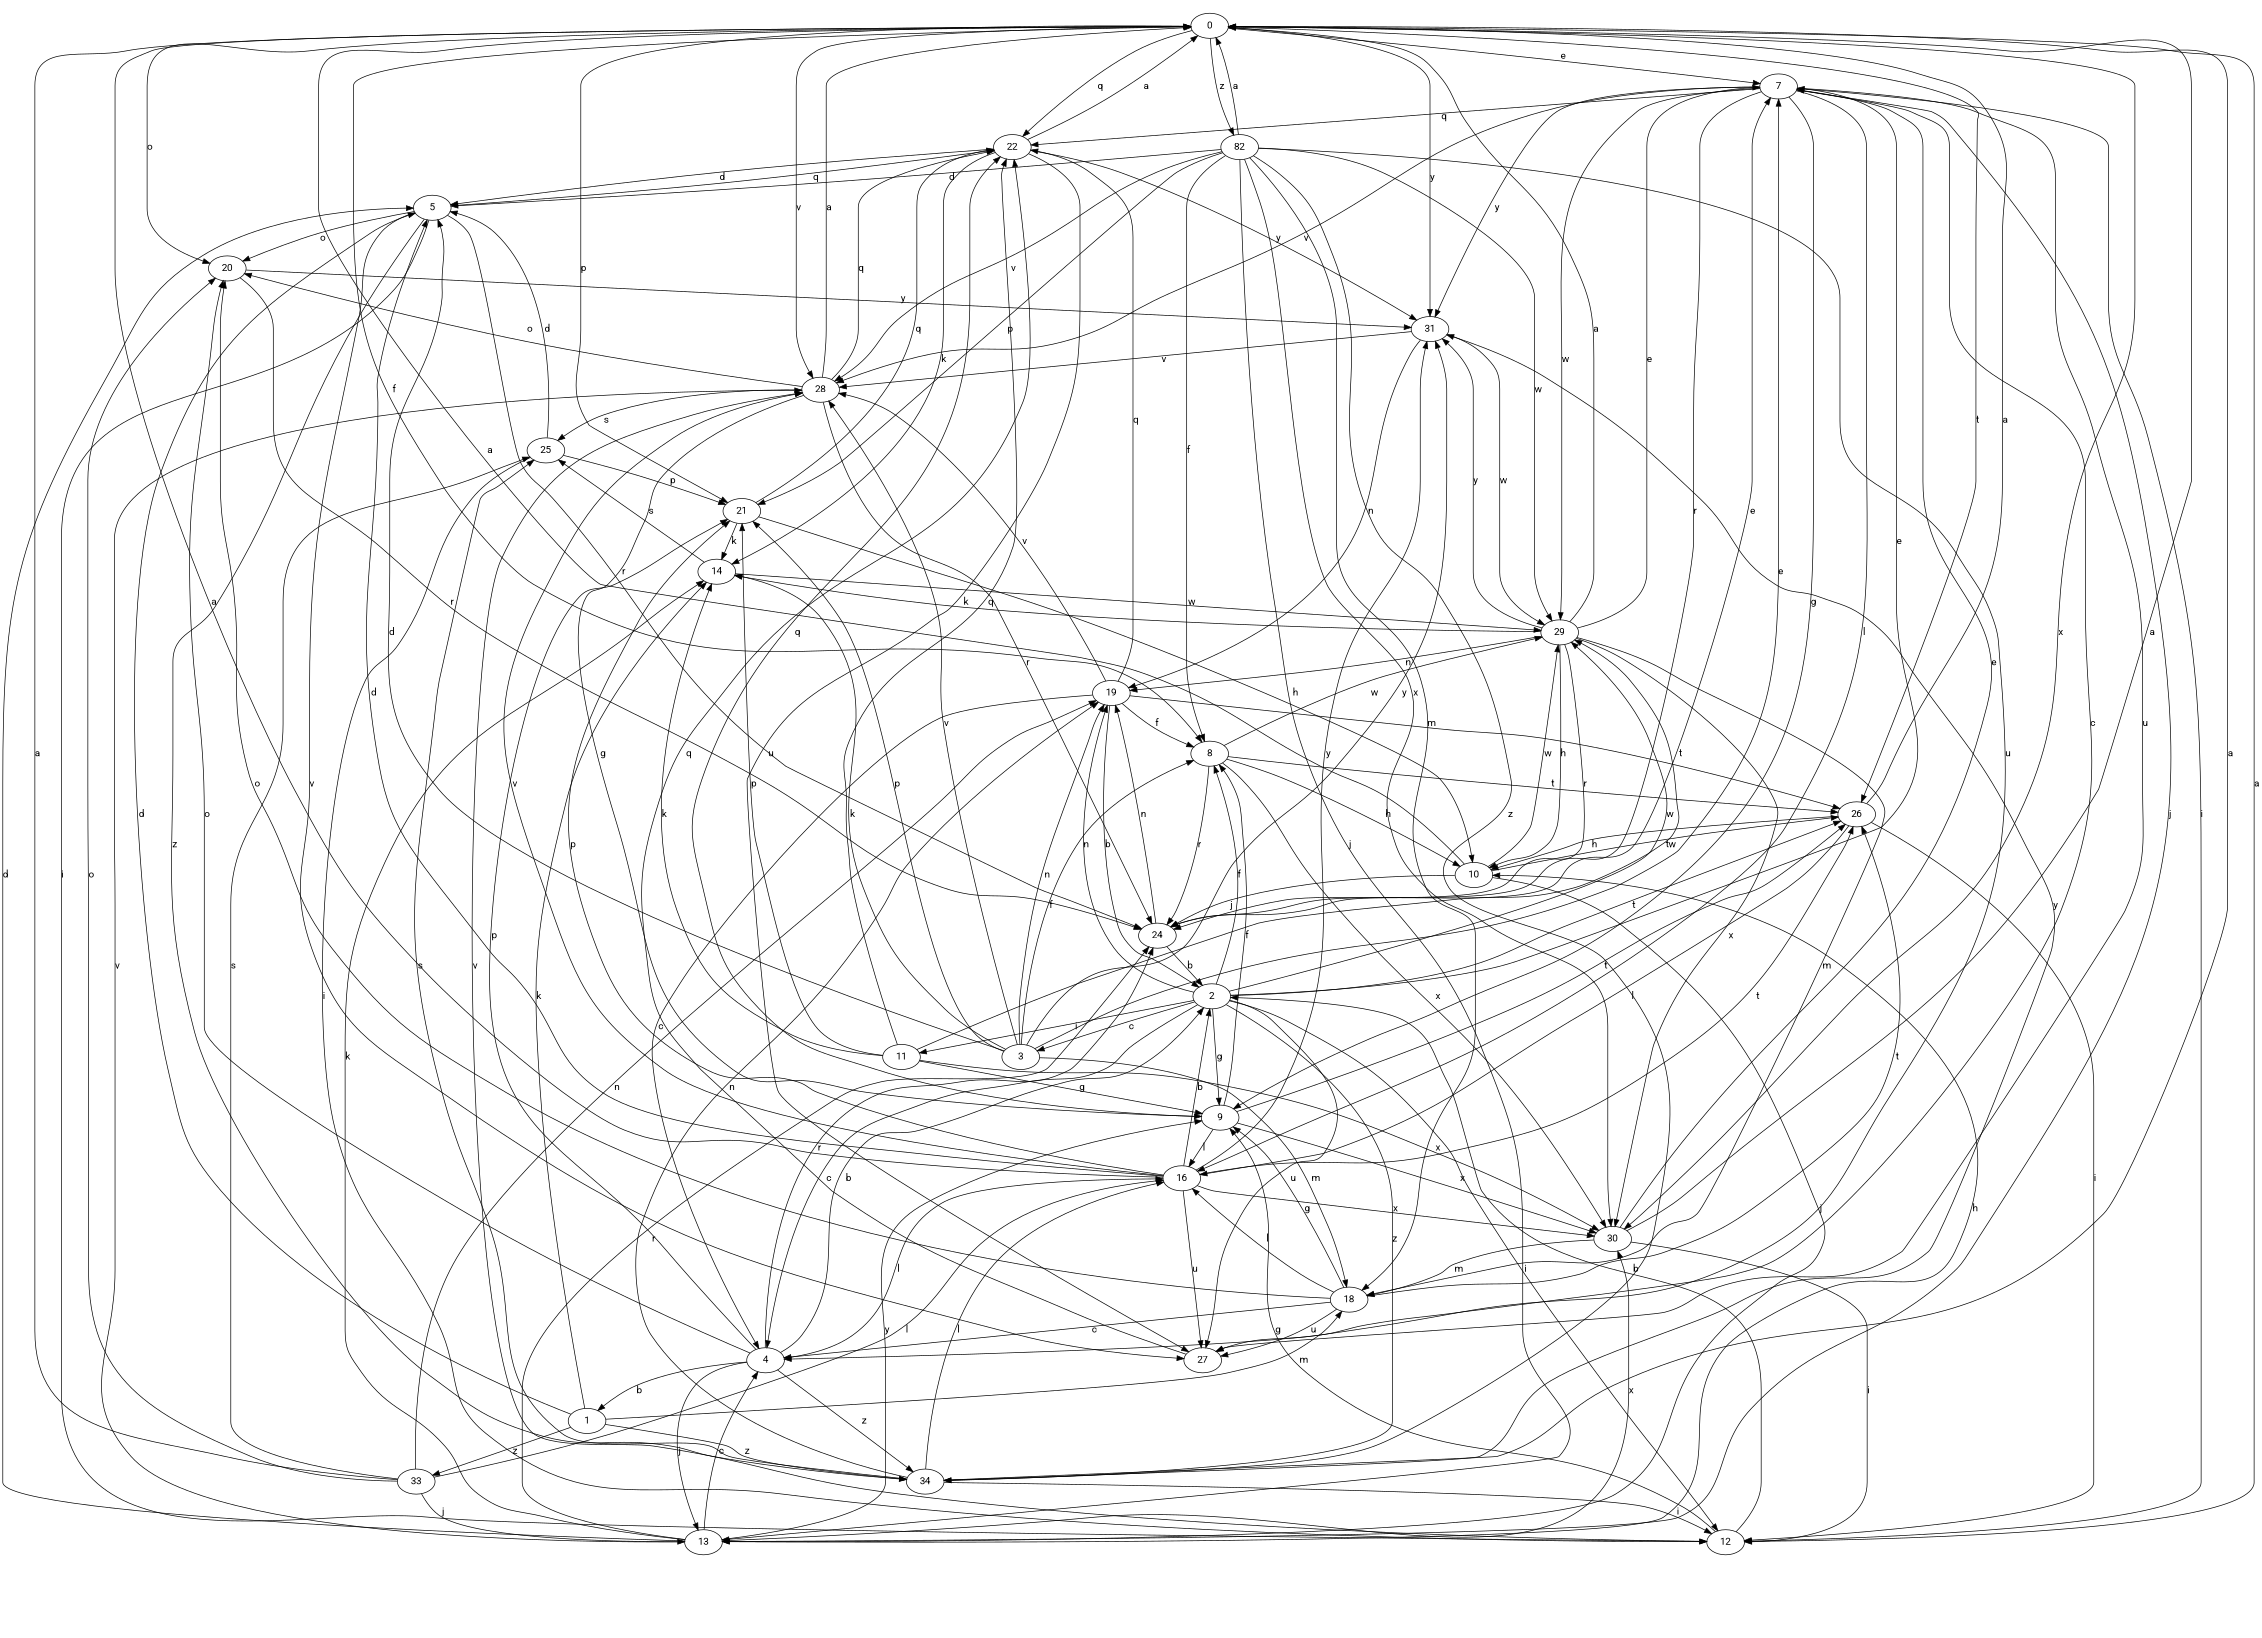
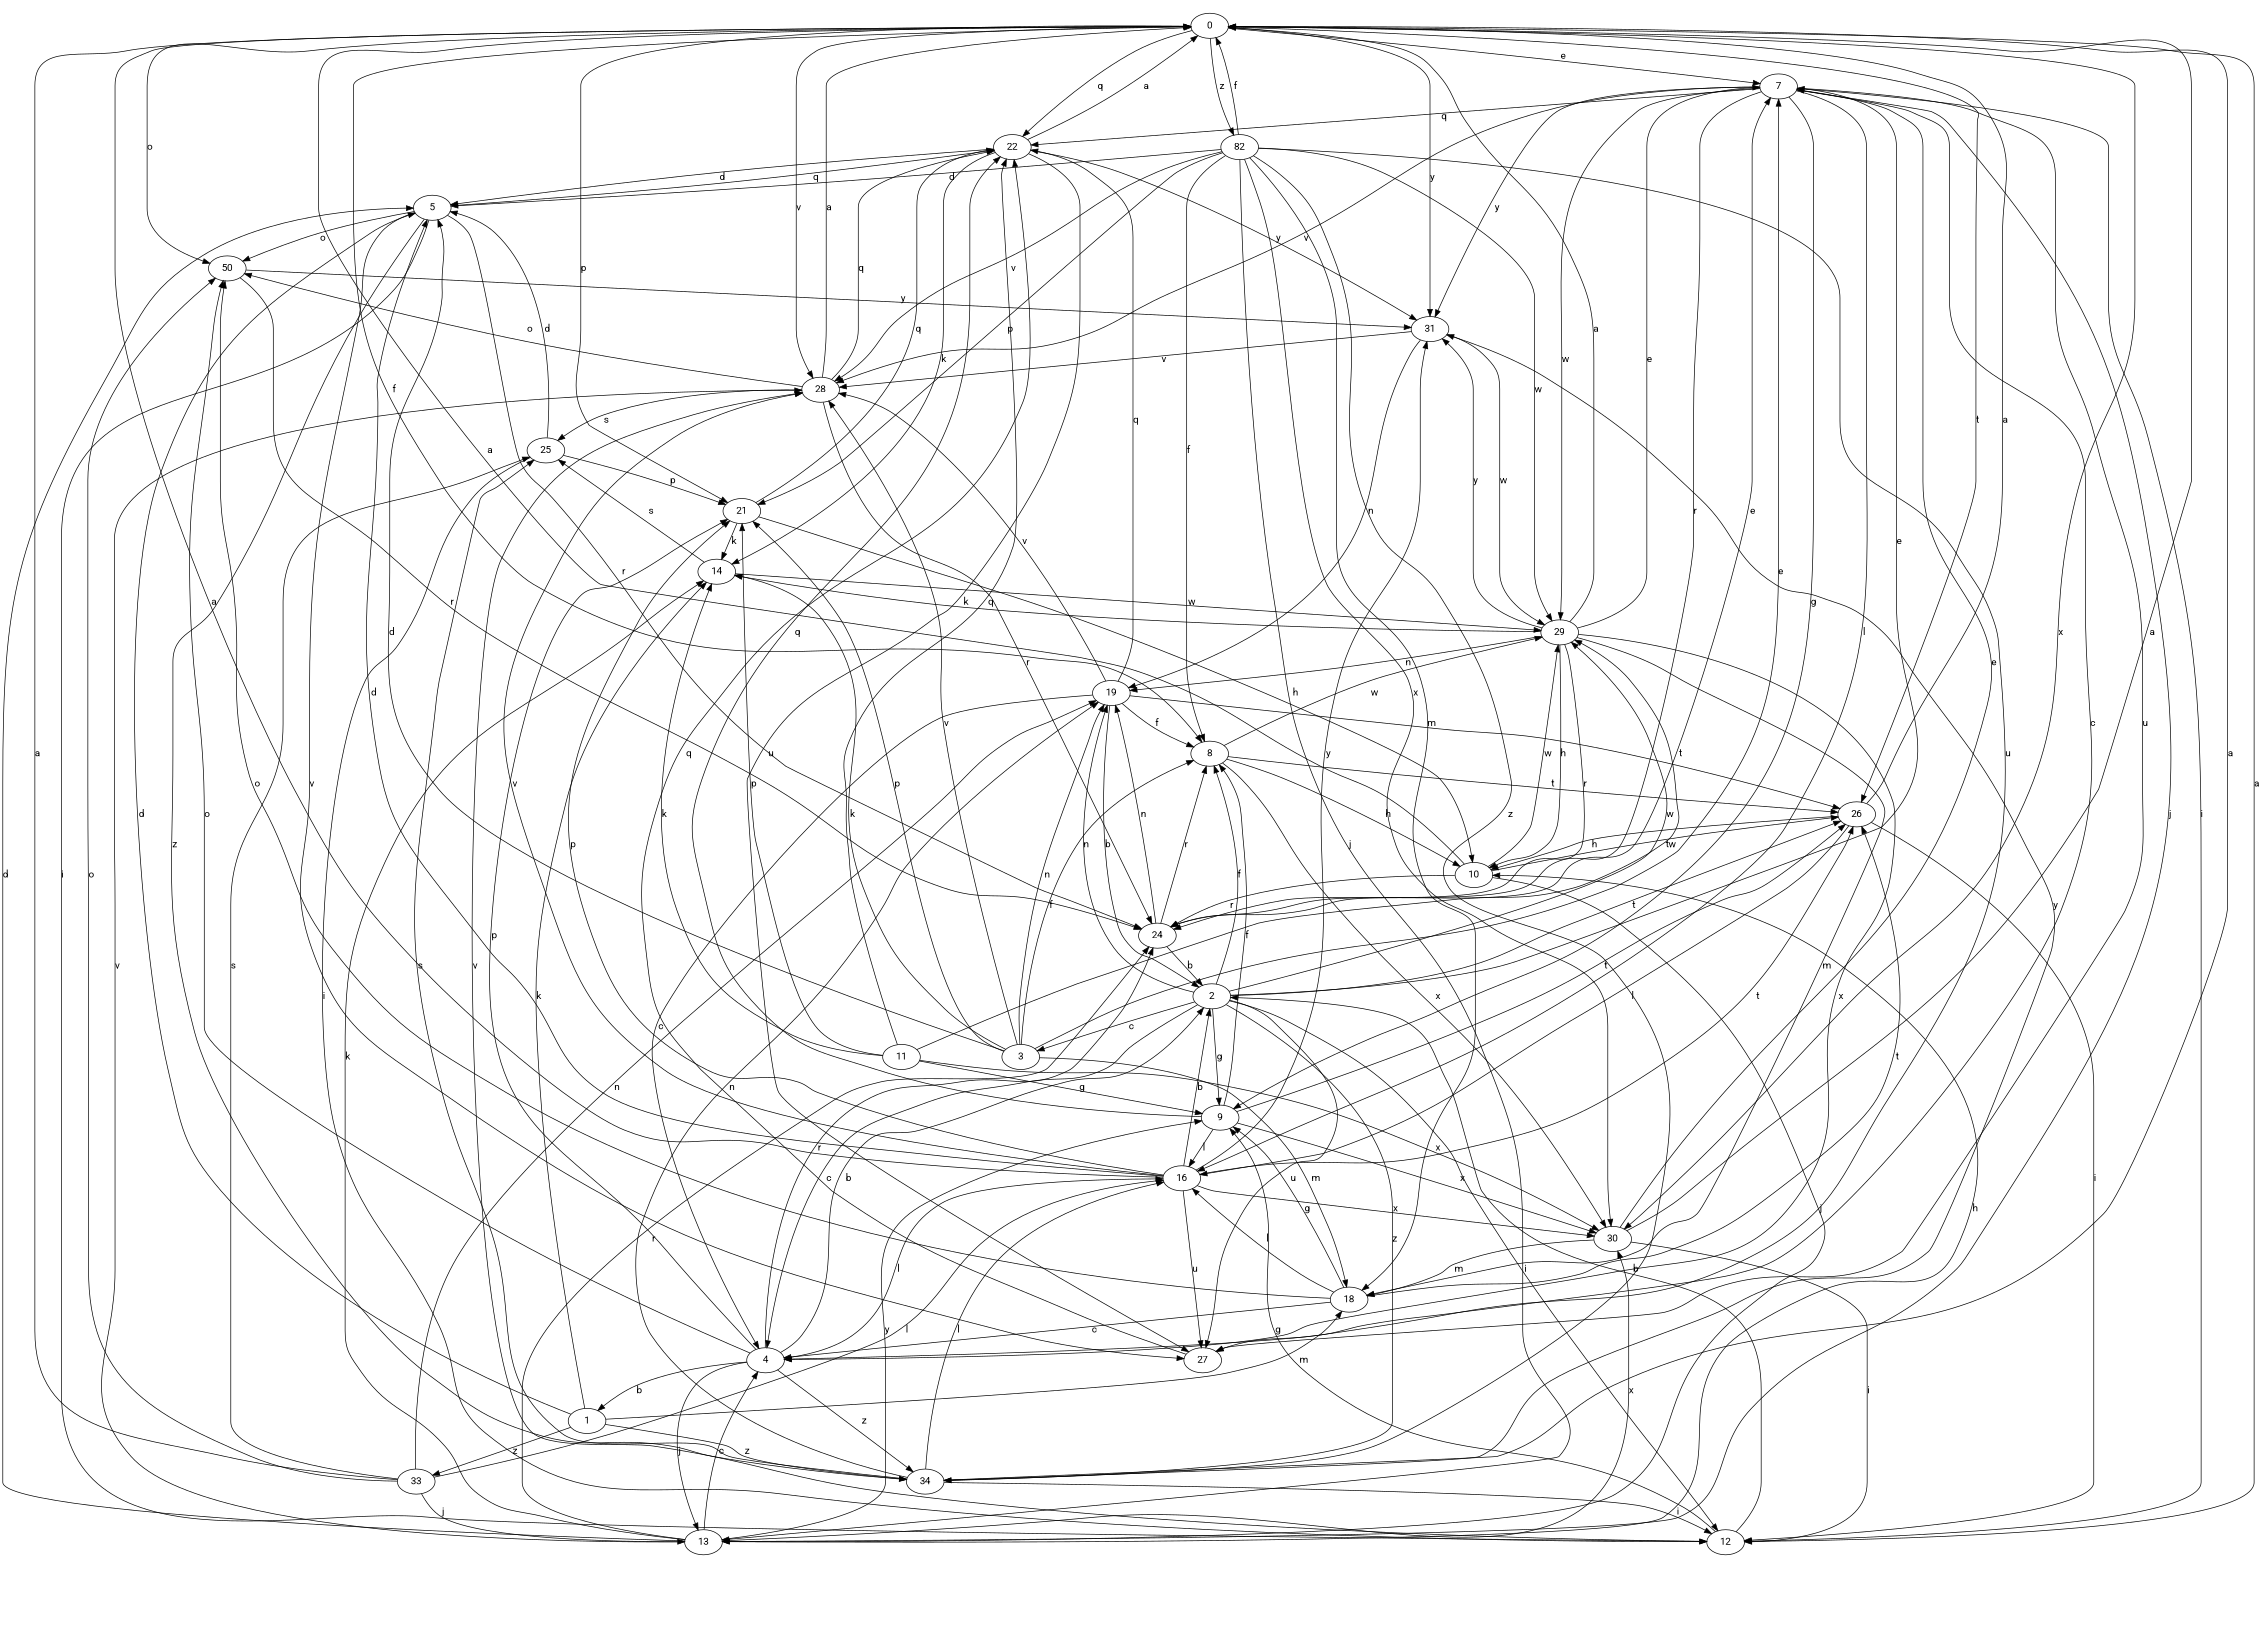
(1235, 86) -> (1235, 86)
(227, 268) -> (227, 268)
(1342, 760) -> none
(1197, 845) -> (1183, 848)
(634, 890) -> none
(1232, 905) -> (1232, 905)
(1739, 908) -> (1697, 1260)
(1060, 1026) -> none
(1296, 1333) -> none
